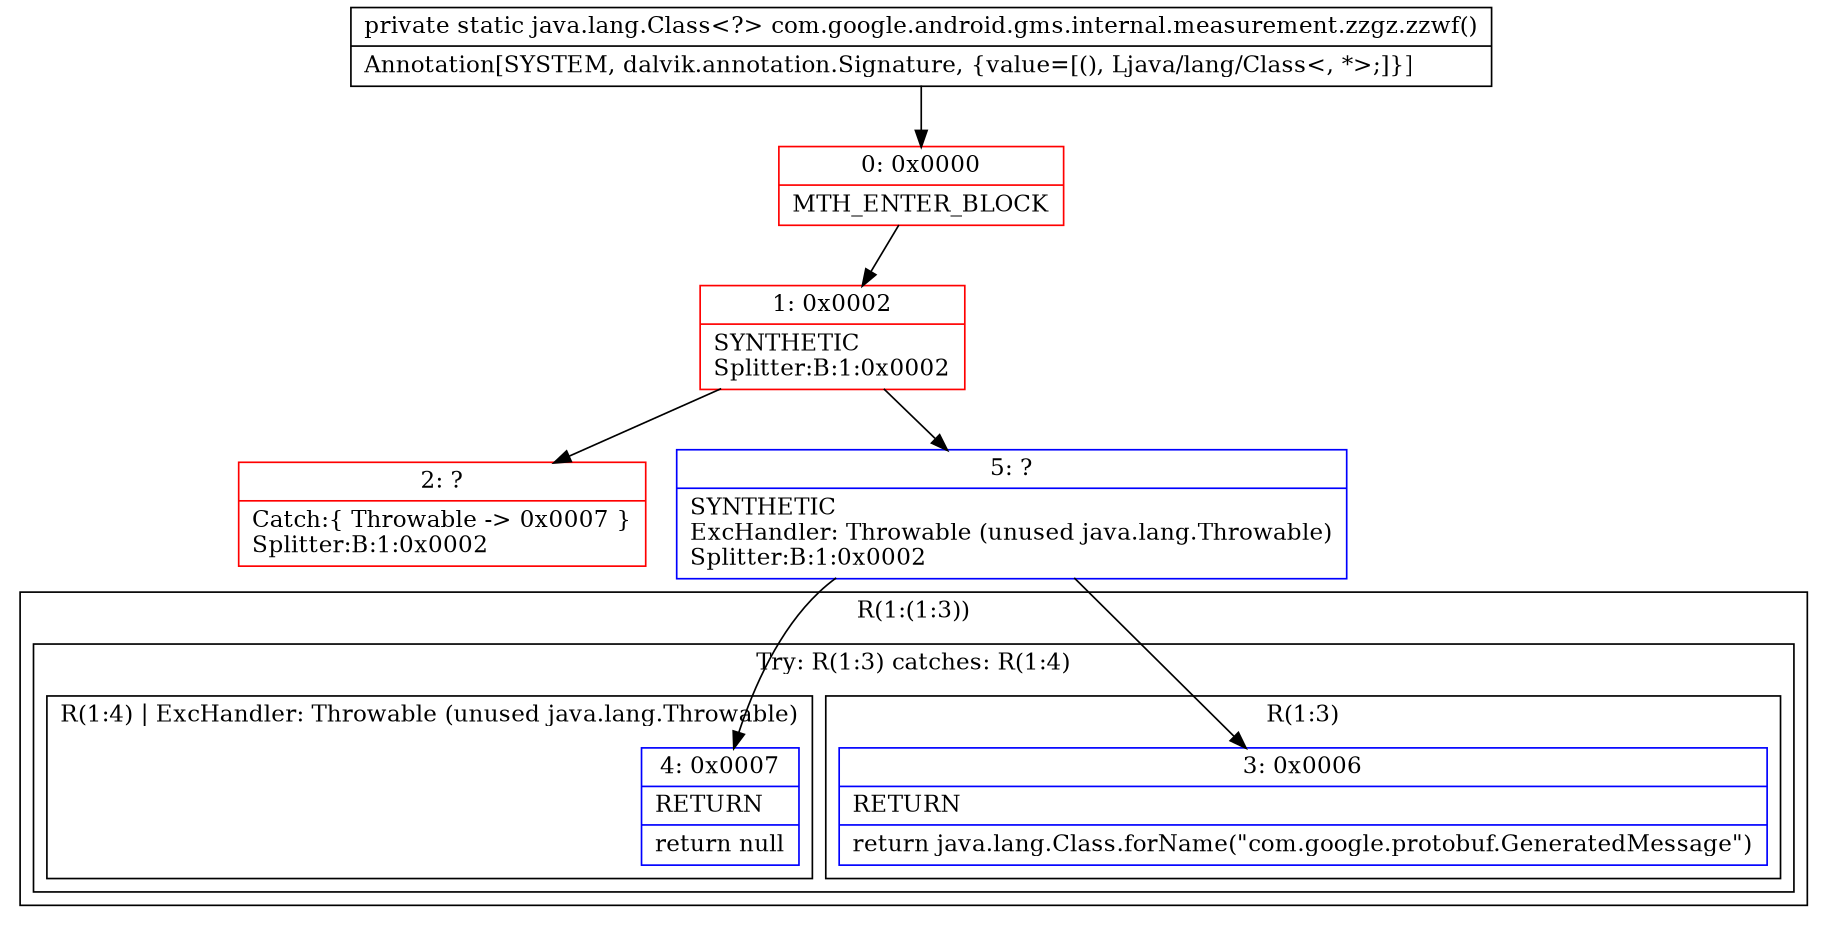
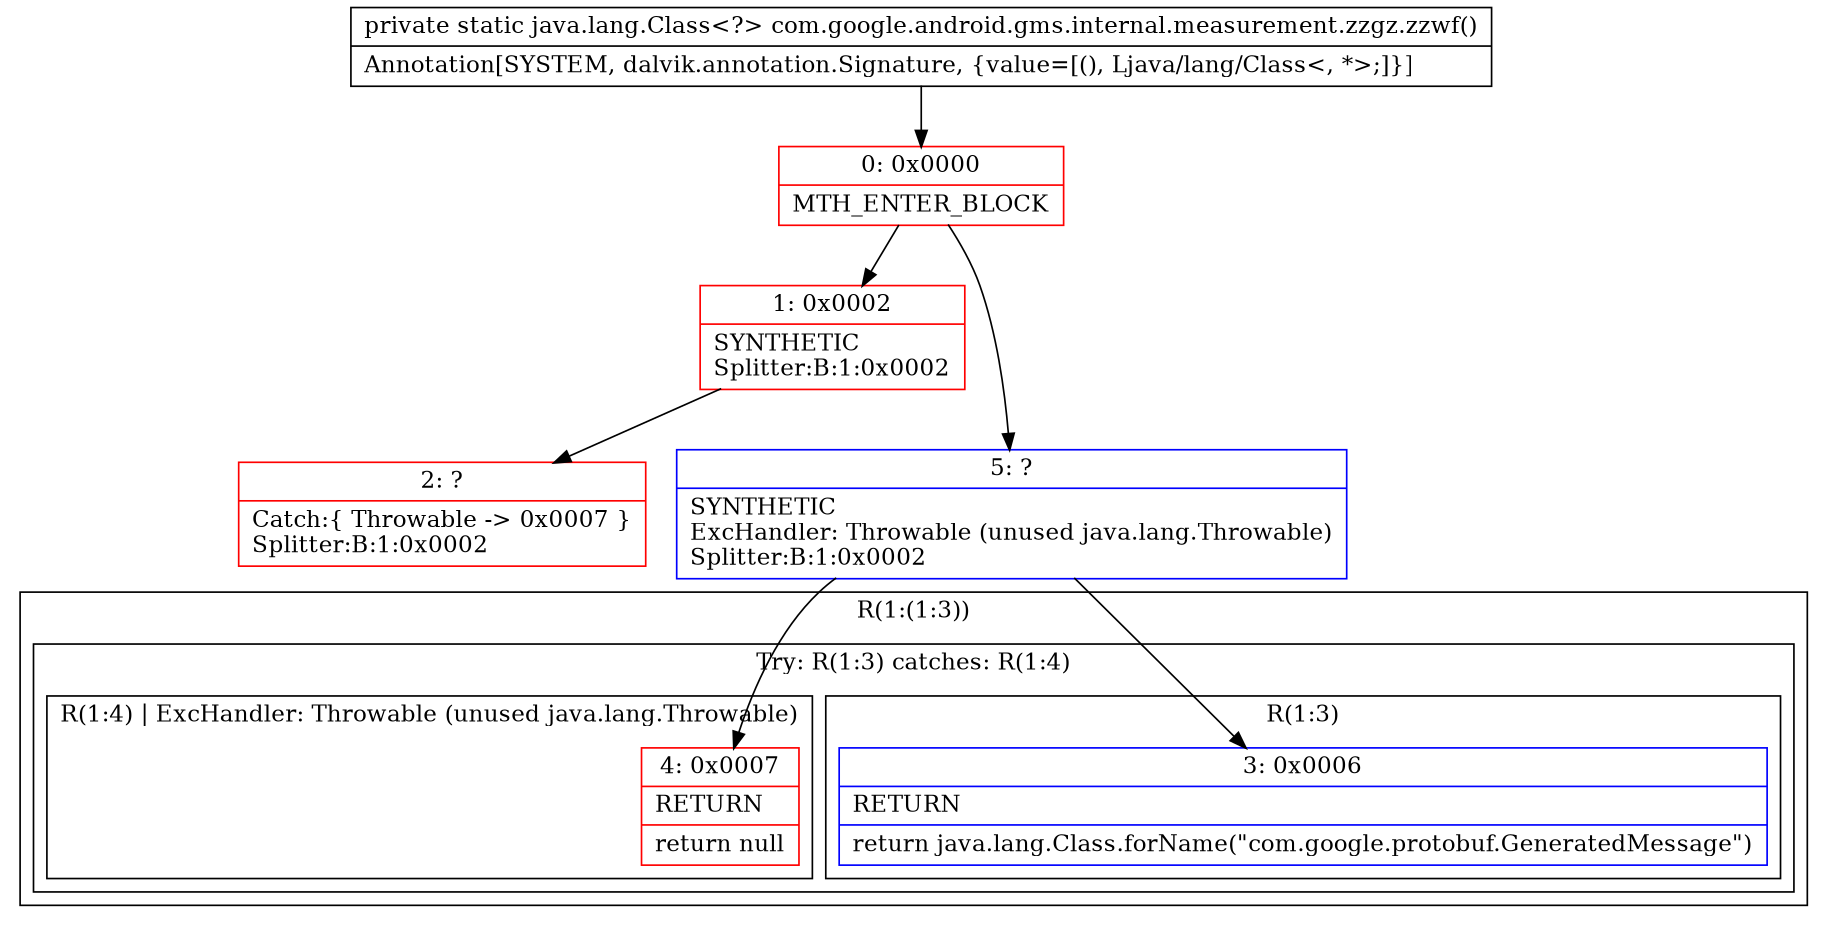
(909, 414) -> (991, 325)
(720, 807) -> (720, 807)
